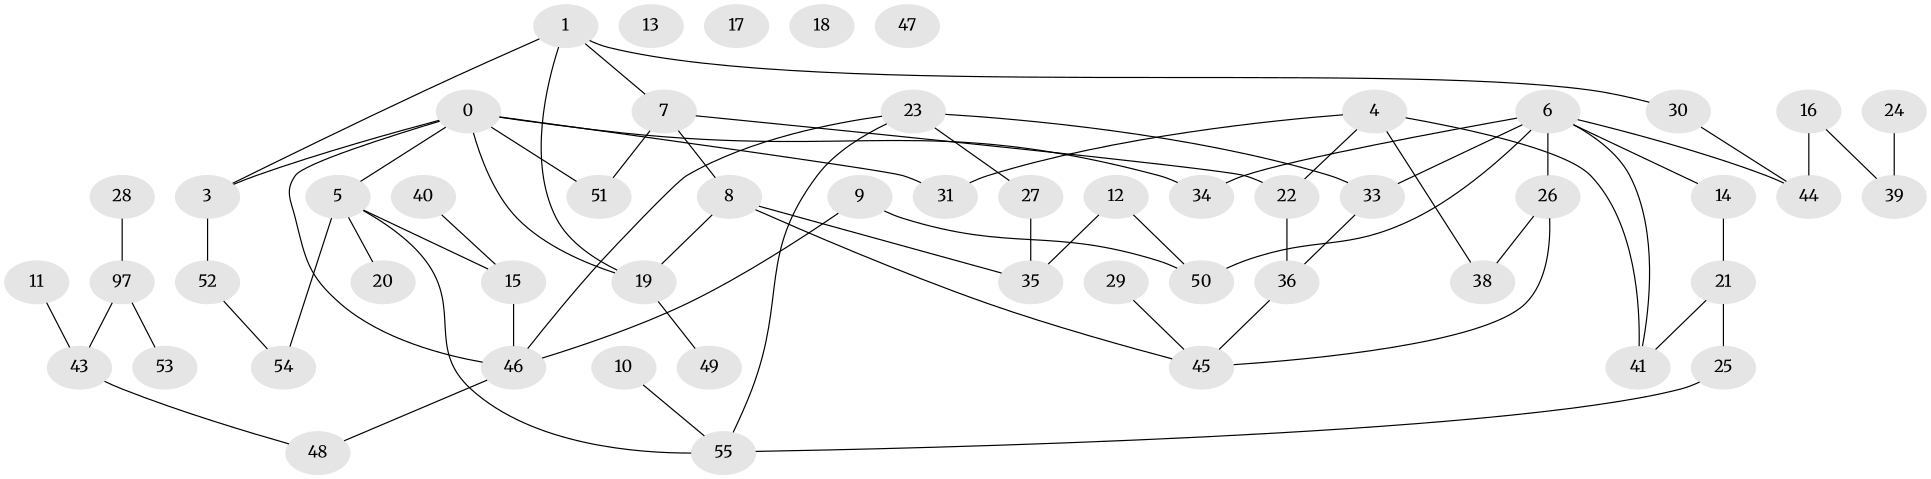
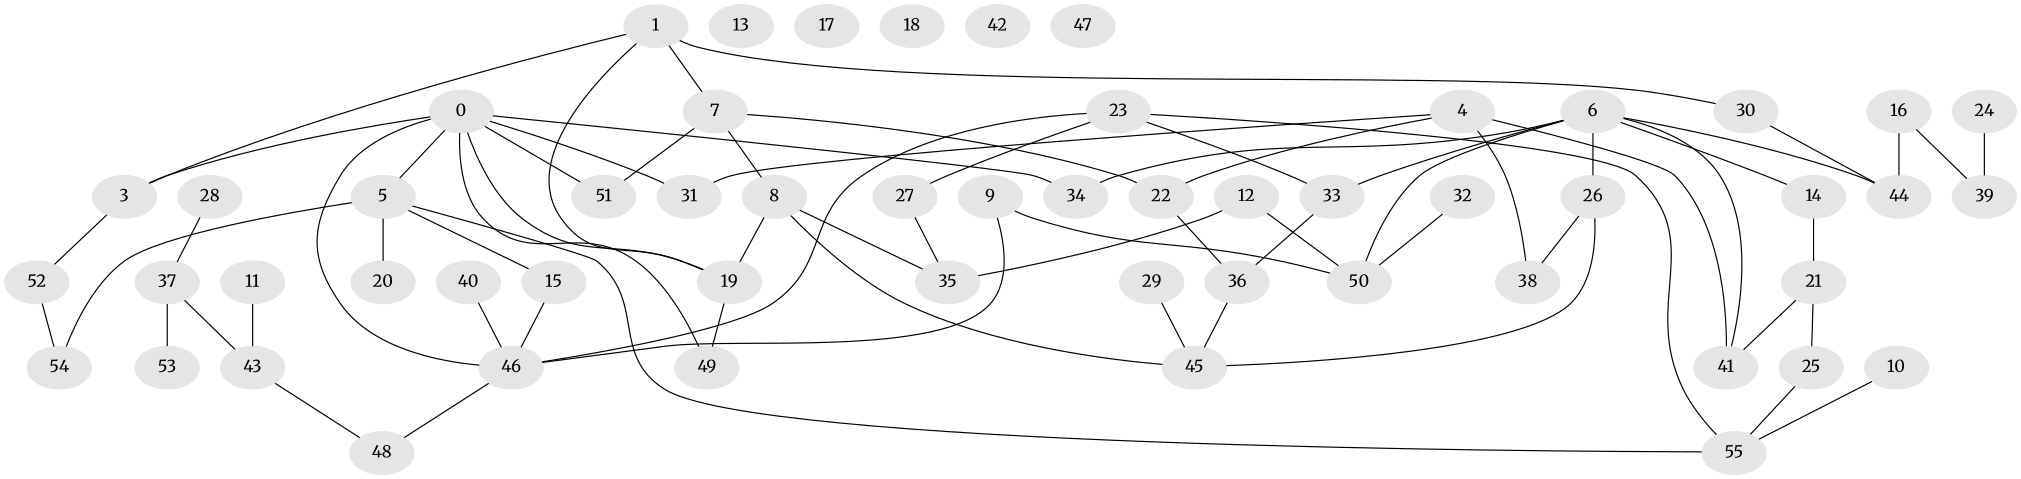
none -> (998, 26)
none -> (1462, 197)
(469, 240) -> (490, 325)
none -> (635, 260)
(122, 282) -> (167, 282)
